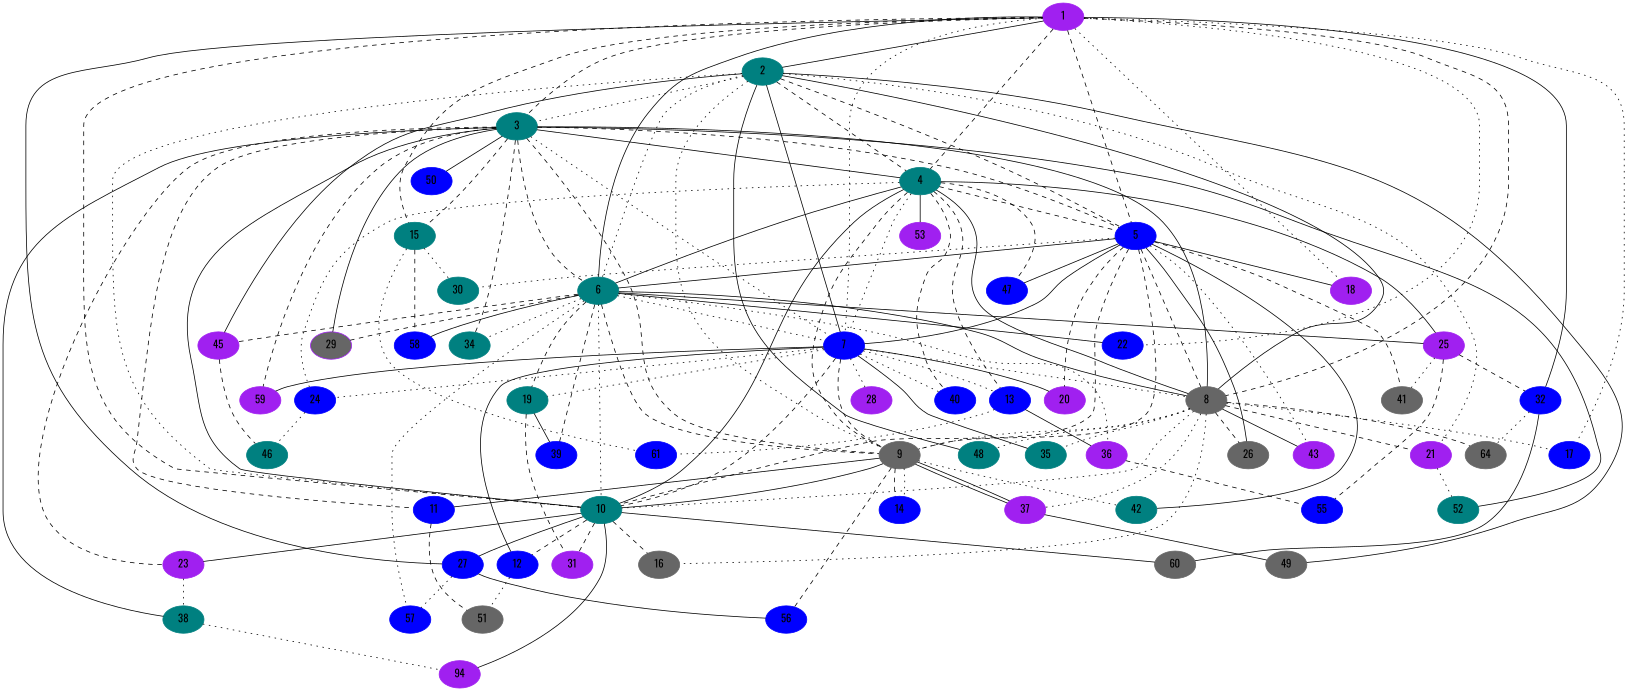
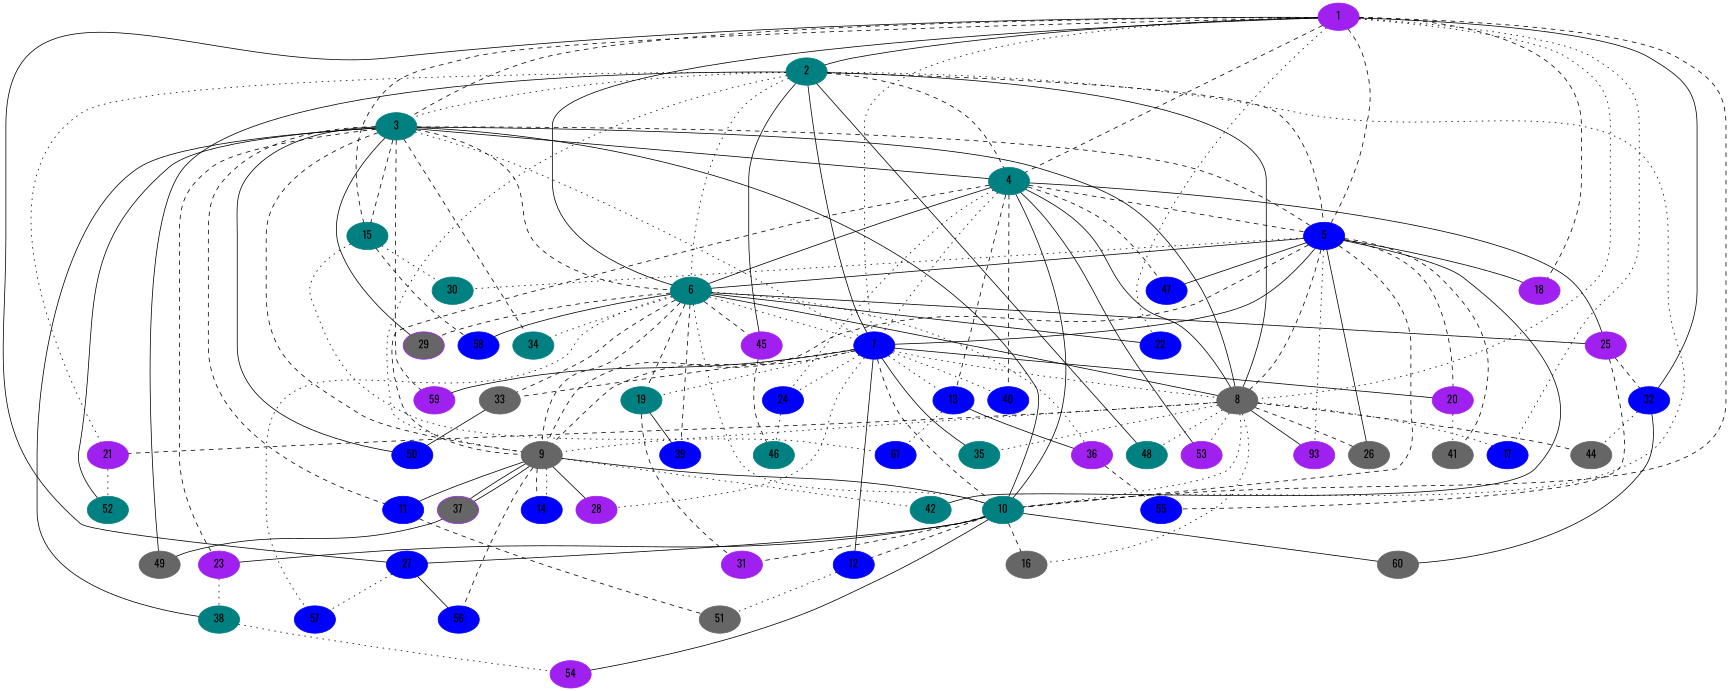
(1507, 113) -> (1610, 238)
(1207, 154) -> (1561, 75)
(1423, 373) -> (1453, 423)
none -> (500, 400)
(1314, 455) -> (1314, 455)
(1486, 455) -> (1591, 455)
none -> (569, 482)
(1137, 482) -> (1219, 428)
(1025, 510) -> (458, 510)
(460, 674) -> (571, 674)
